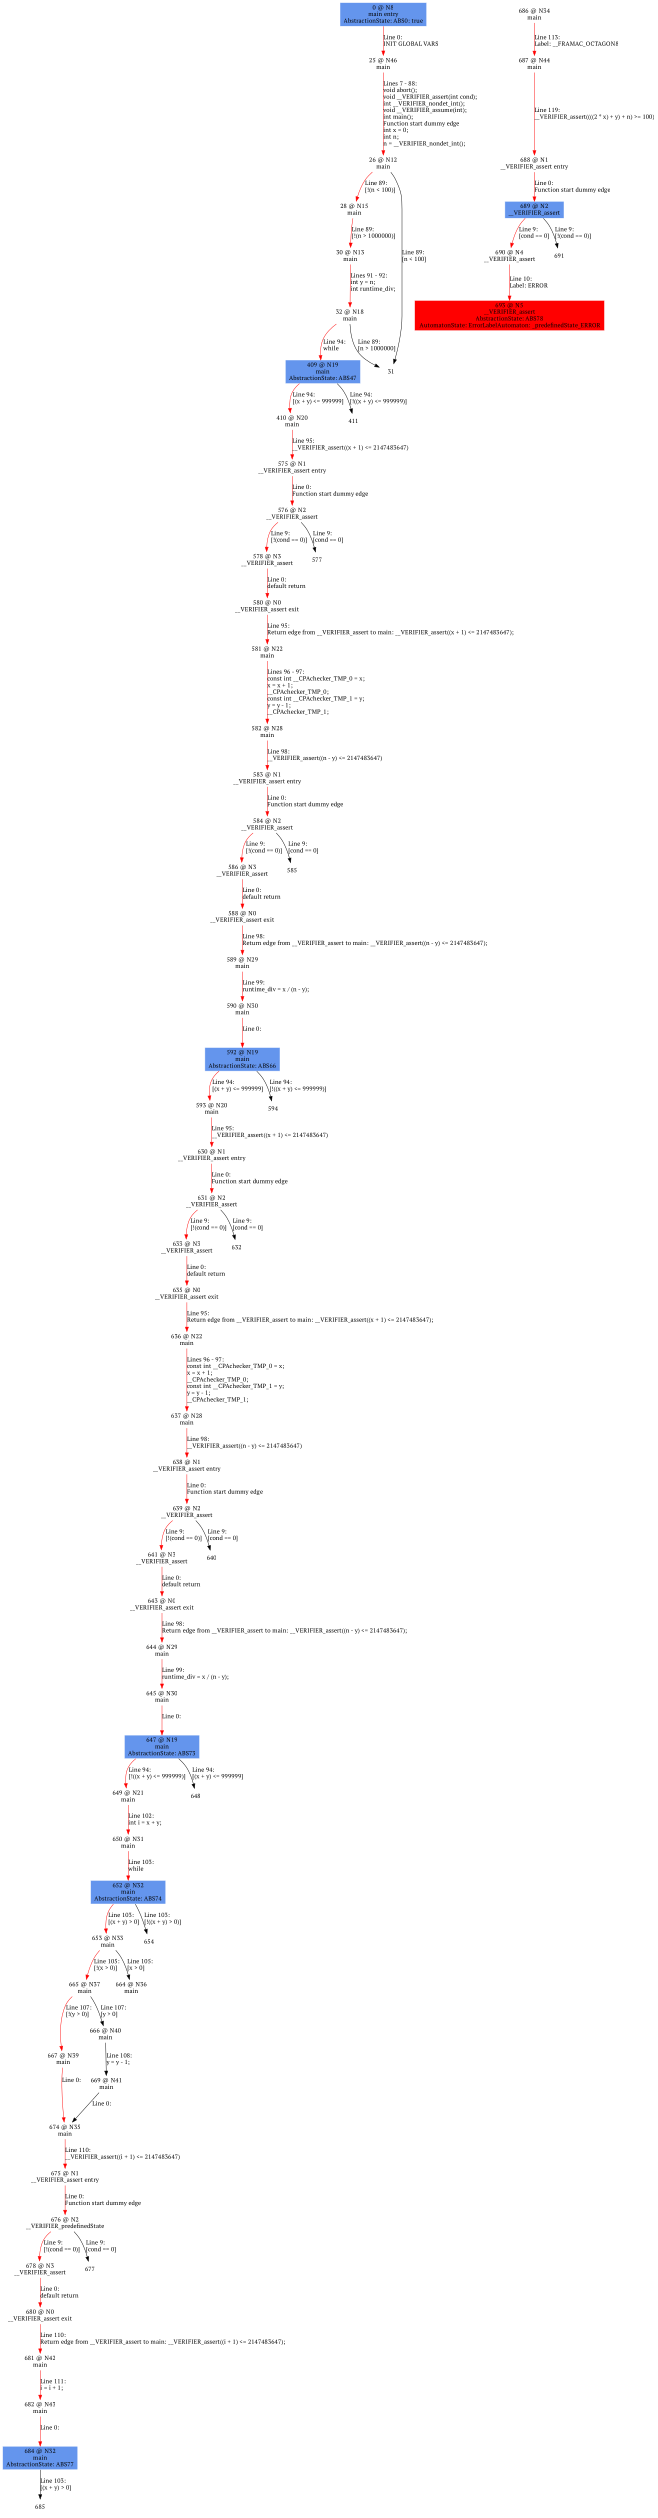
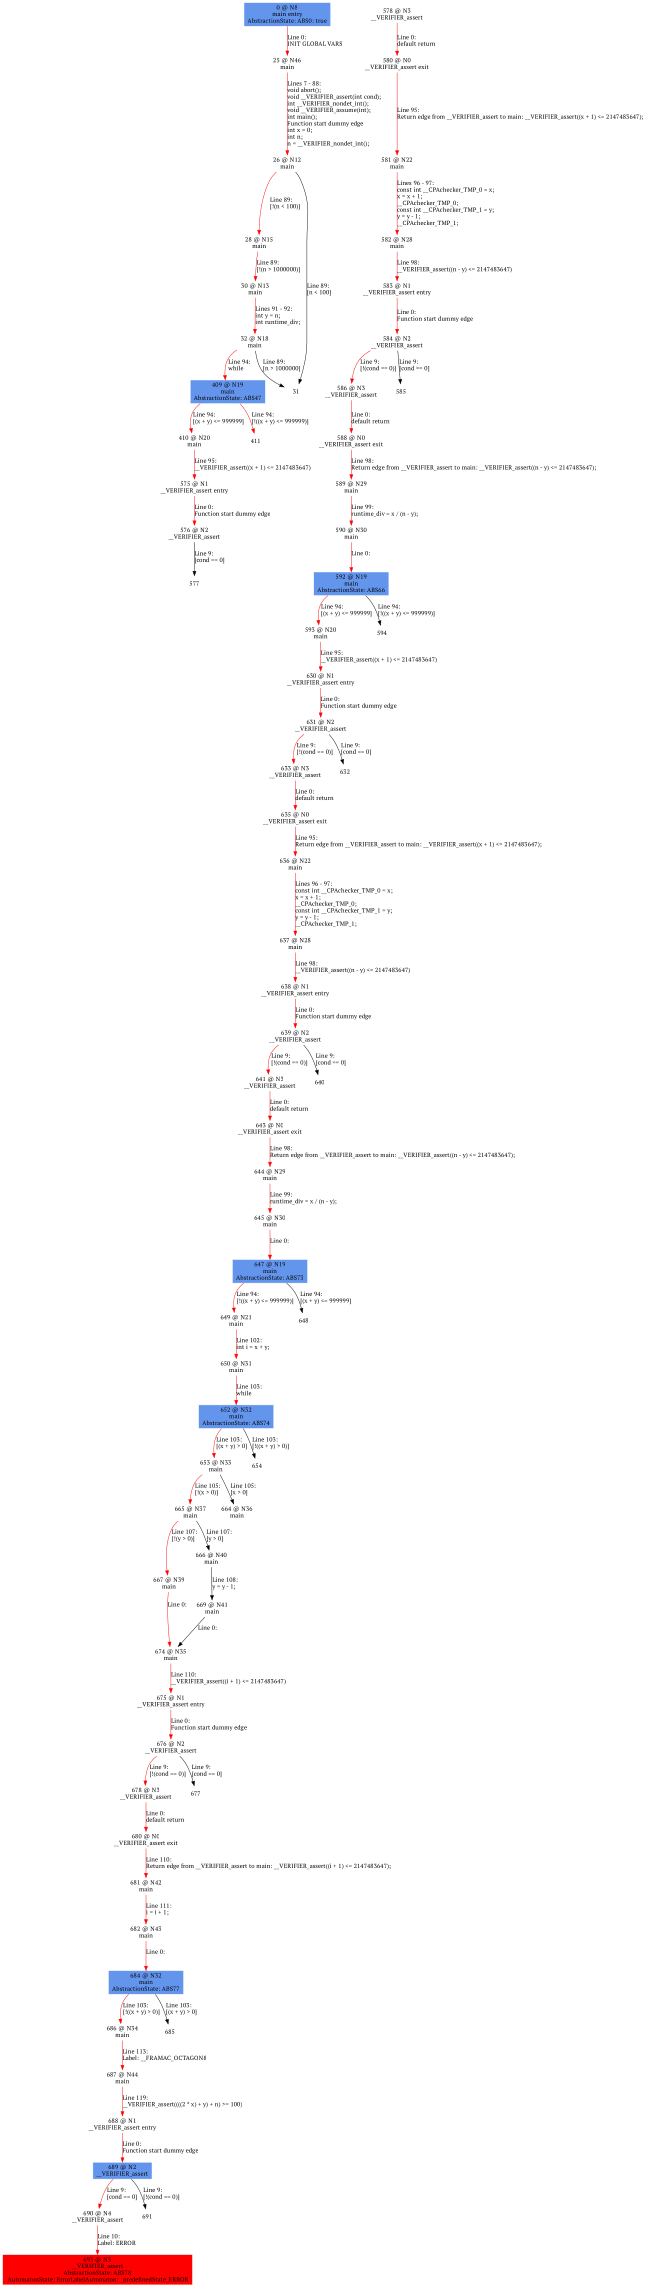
(346, 395) -> (248, 415)
(269, 533) -> none
none -> (122, 2006)
(65, 2223) -> (171, 1748)
